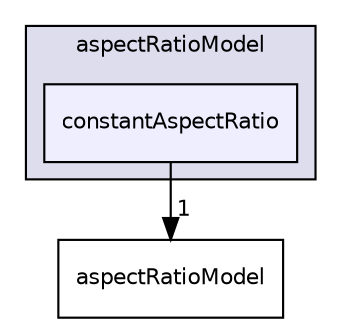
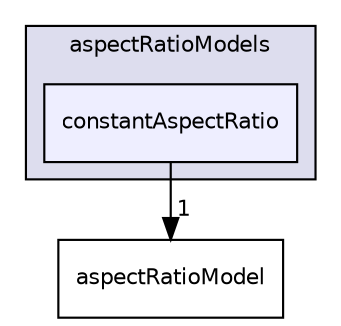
(171, 46) -> (171, 46)
